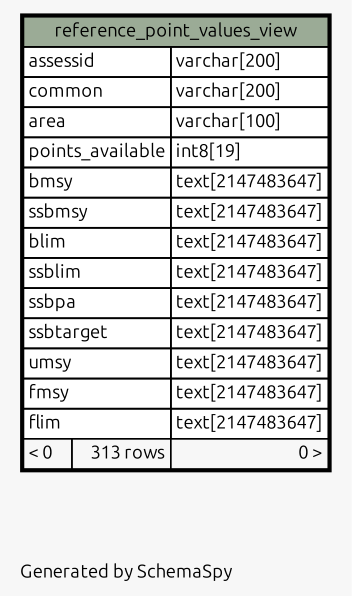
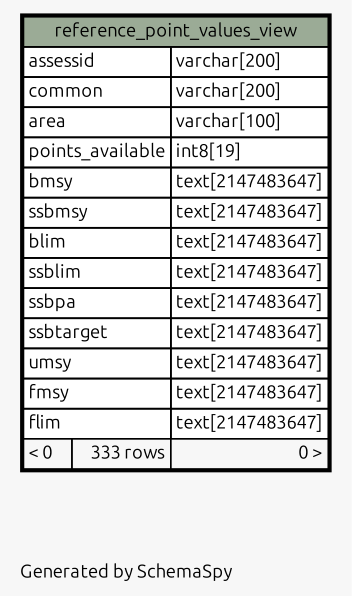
(128, 453) -> (128, 453)
